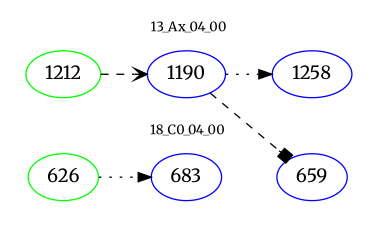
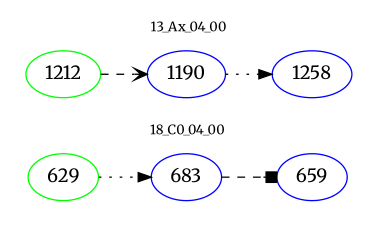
(251, 127) -> (242, 177)
(63, 177) -> (63, 177)
